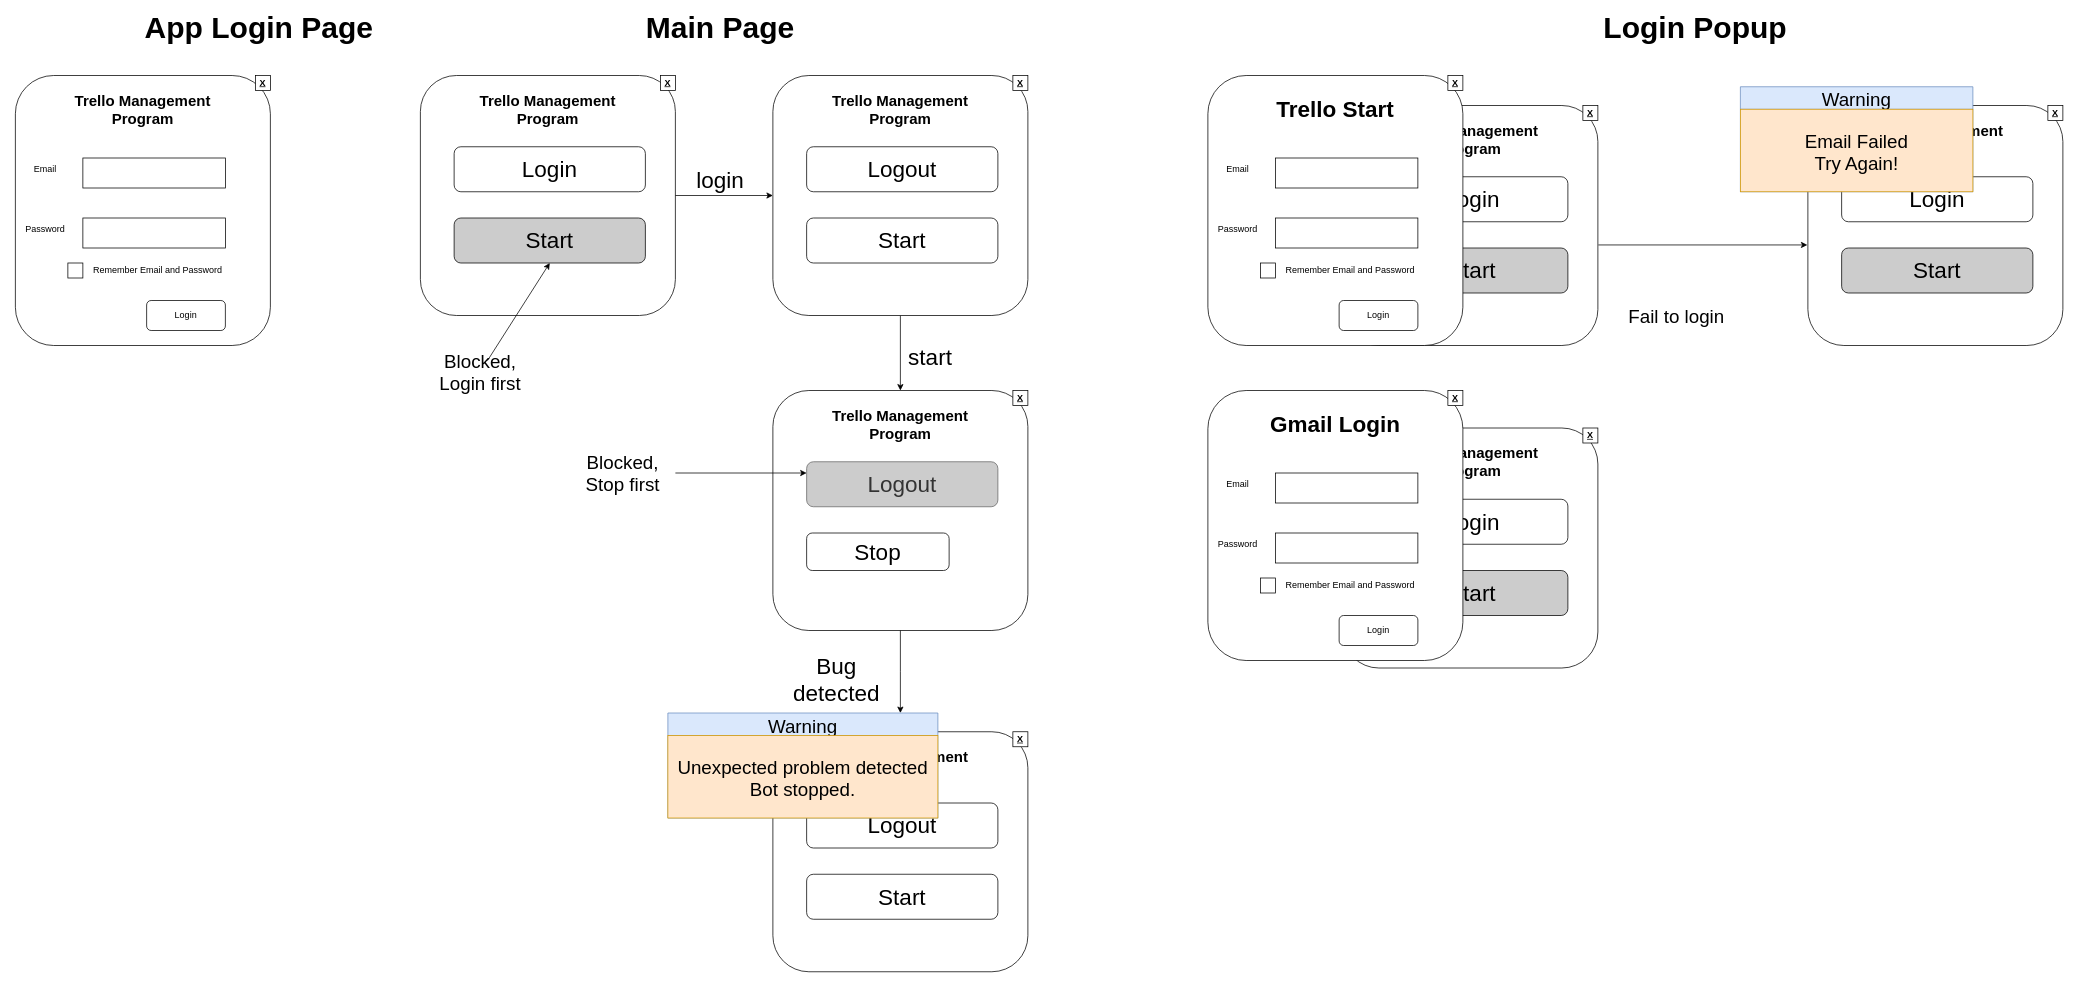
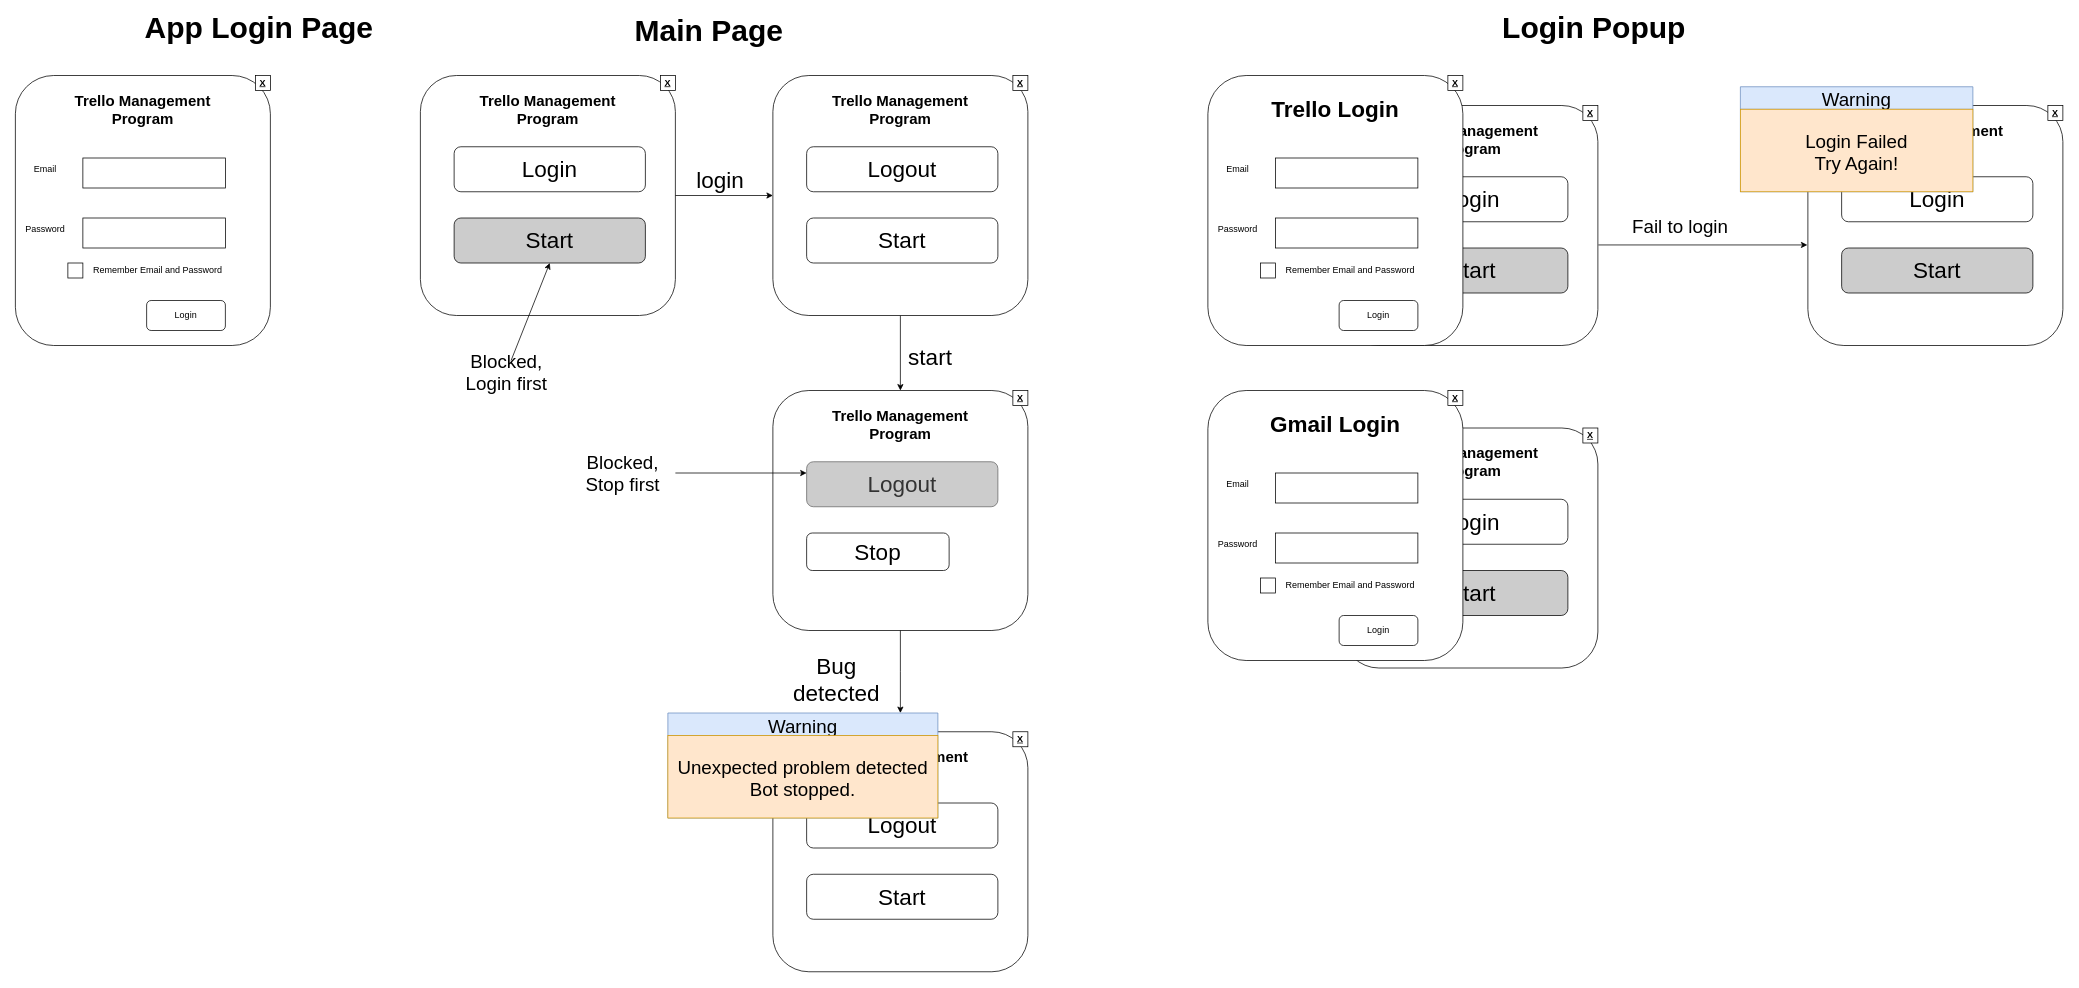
(720, 27) -> (709, 30)
(1695, 27) -> (1594, 27)
(1335, 109) -> (1335, 109)
(1856, 141) -> (1856, 141)
(1677, 315) -> (1680, 225)
(480, 372) -> (507, 372)
